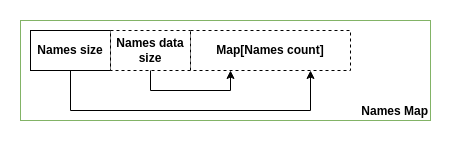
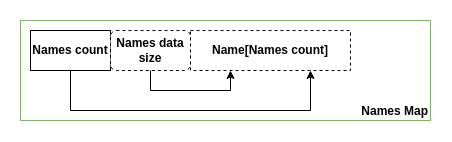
(71, 51) -> (71, 51)
(151, 51) -> (151, 51)
(271, 51) -> (271, 51)
